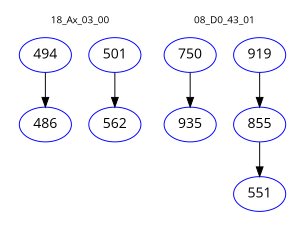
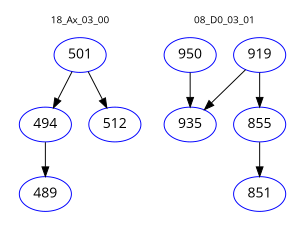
(225, 21) -> (225, 21)
(190, 55) -> (190, 55)
none -> (65, 85)
none -> (228, 86)
(45, 125) -> (45, 194)
(115, 125) -> (115, 125)
(260, 194) -> (260, 194)
